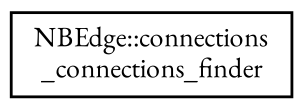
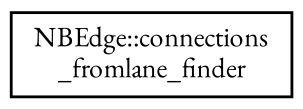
(152, 55) -> (152, 55)
